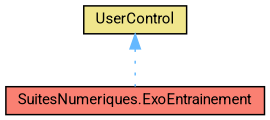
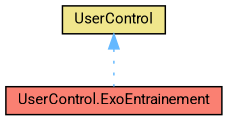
(135, 101) -> (114, 101)
